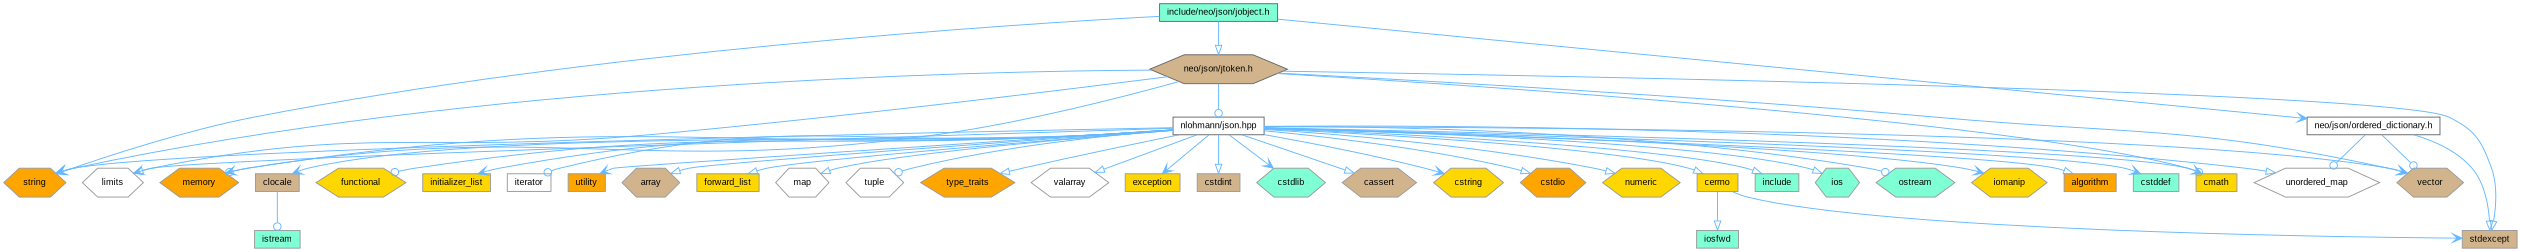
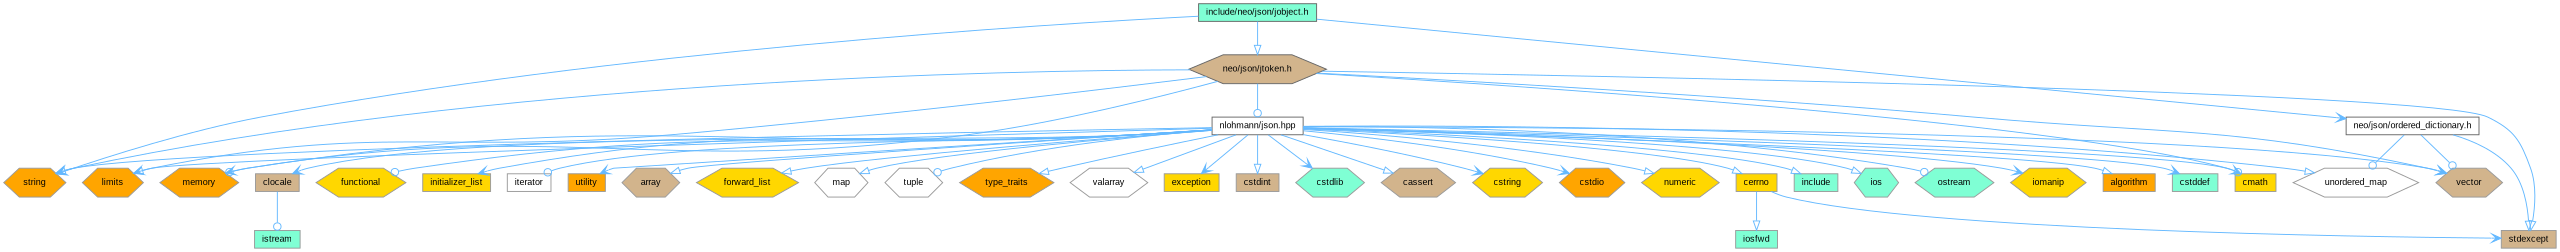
(619, 141) -> (638, 141)
(1394, 146) -> (1433, 146)
(113, 183) -> (113, 183)
(728, 183) -> (747, 183)
